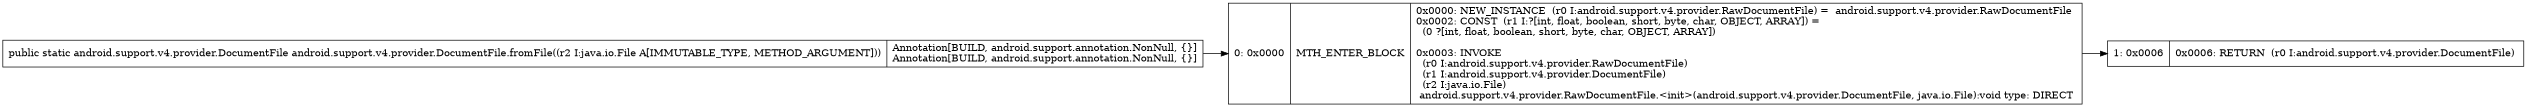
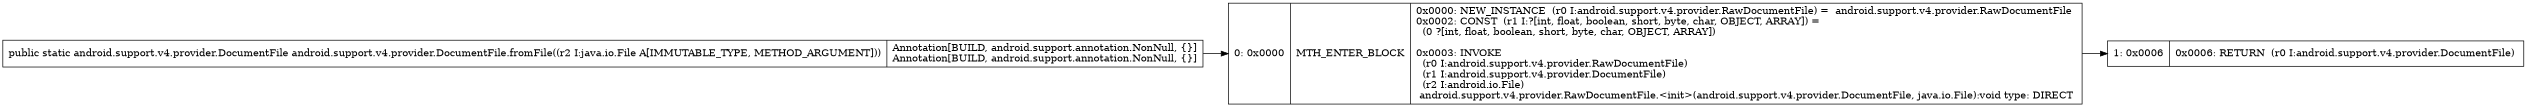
(1461, 85) -> (1470, 85)
